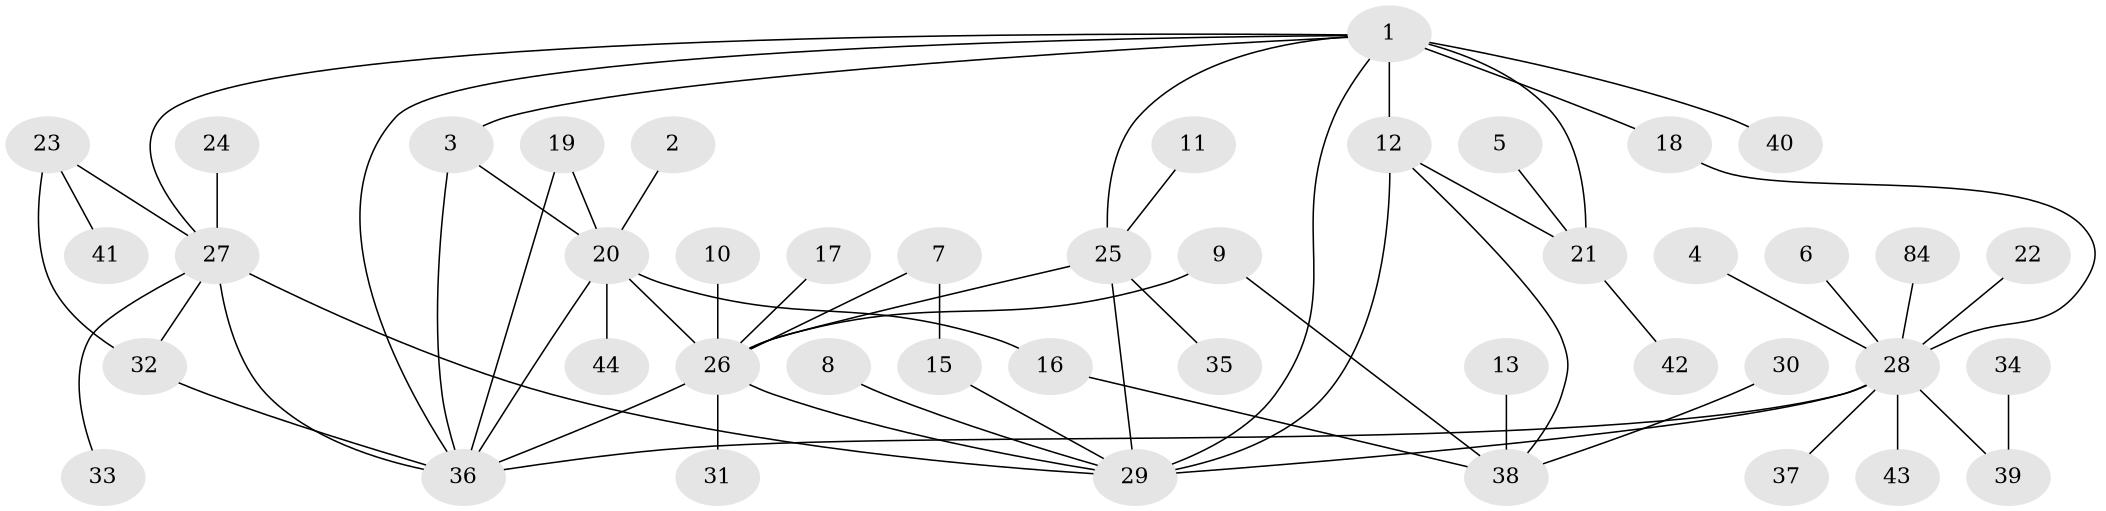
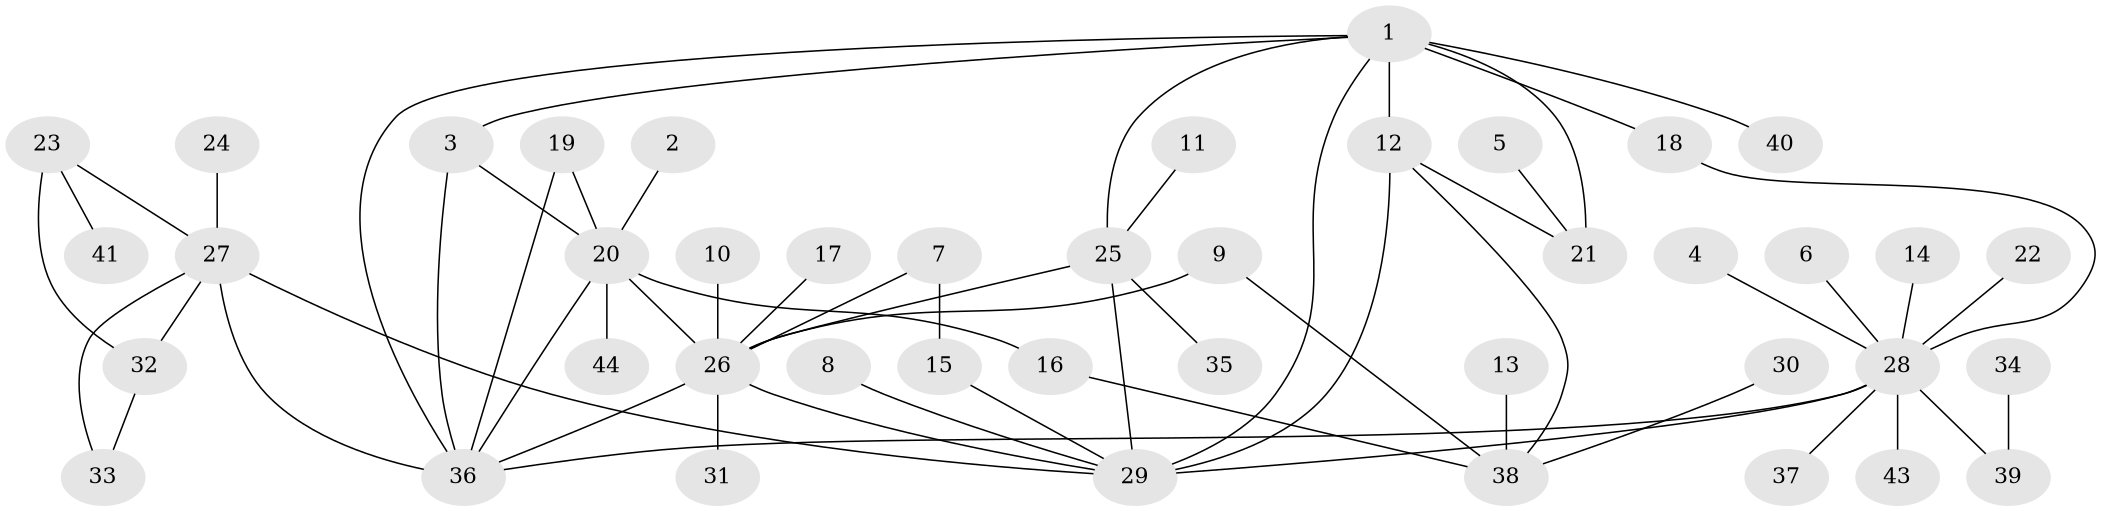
(685, 43) -> none
(1918, 256) -> (1918, 256)
(1676, 367) -> none
(277, 418) -> (124, 422)
